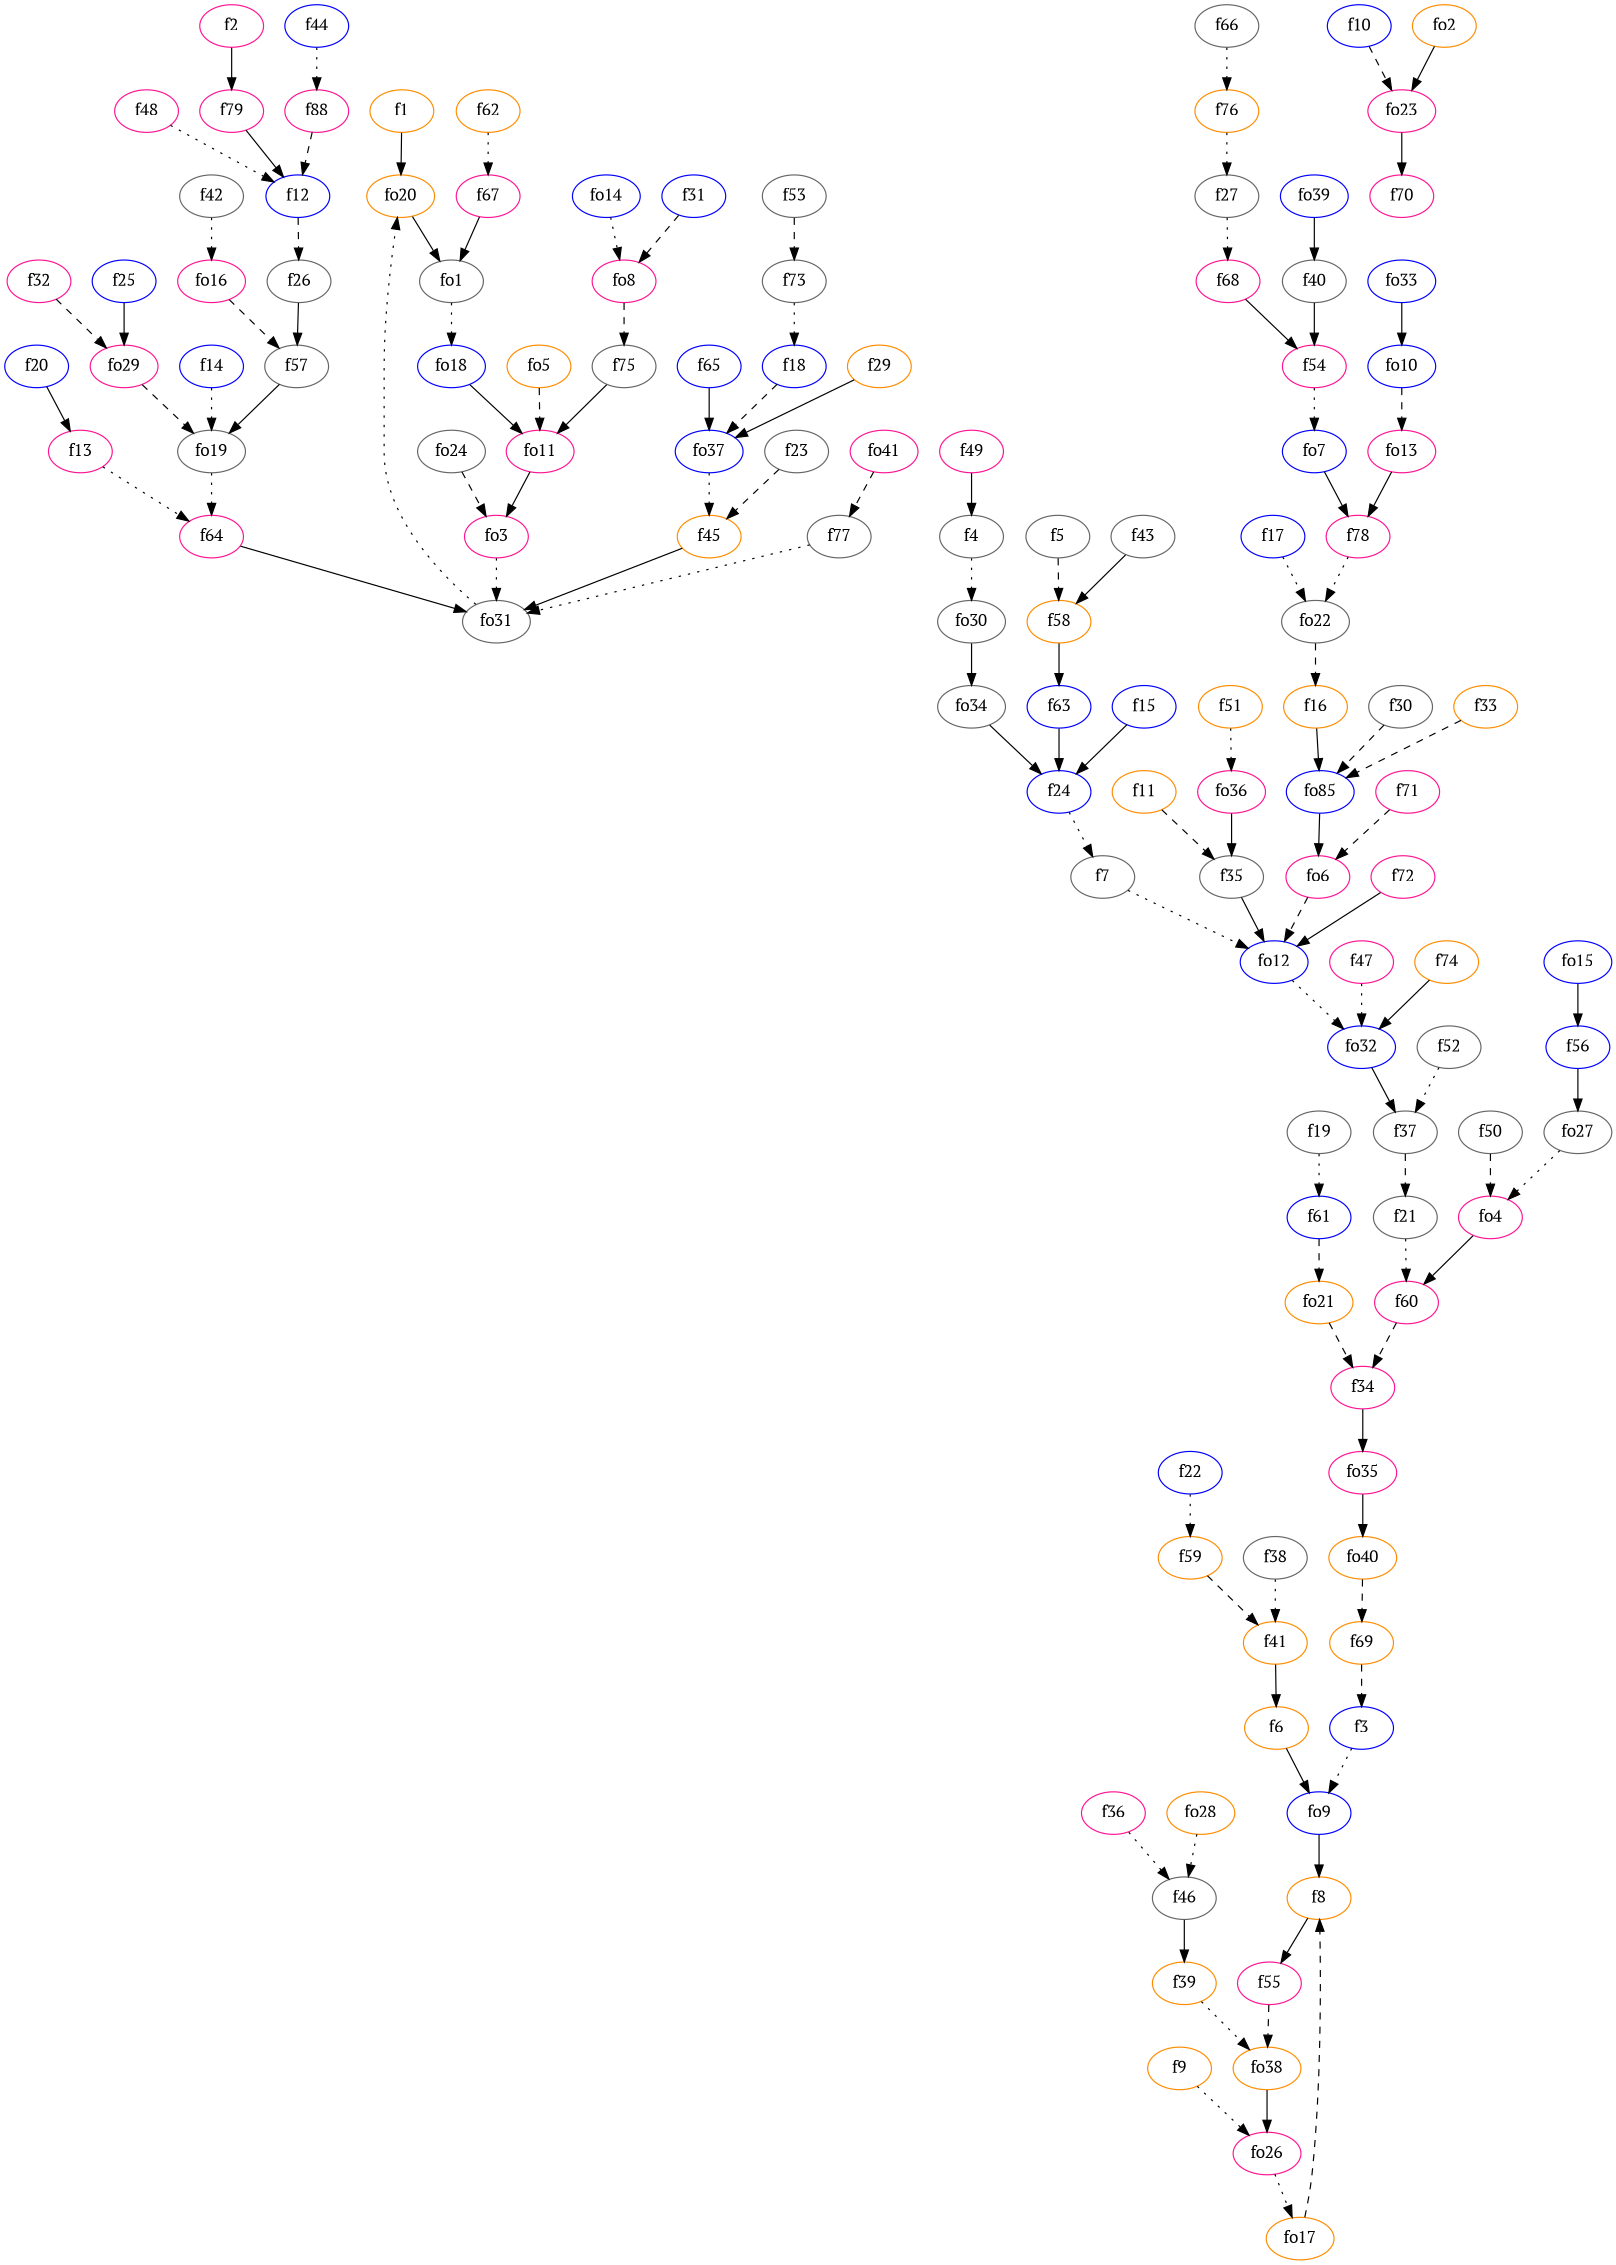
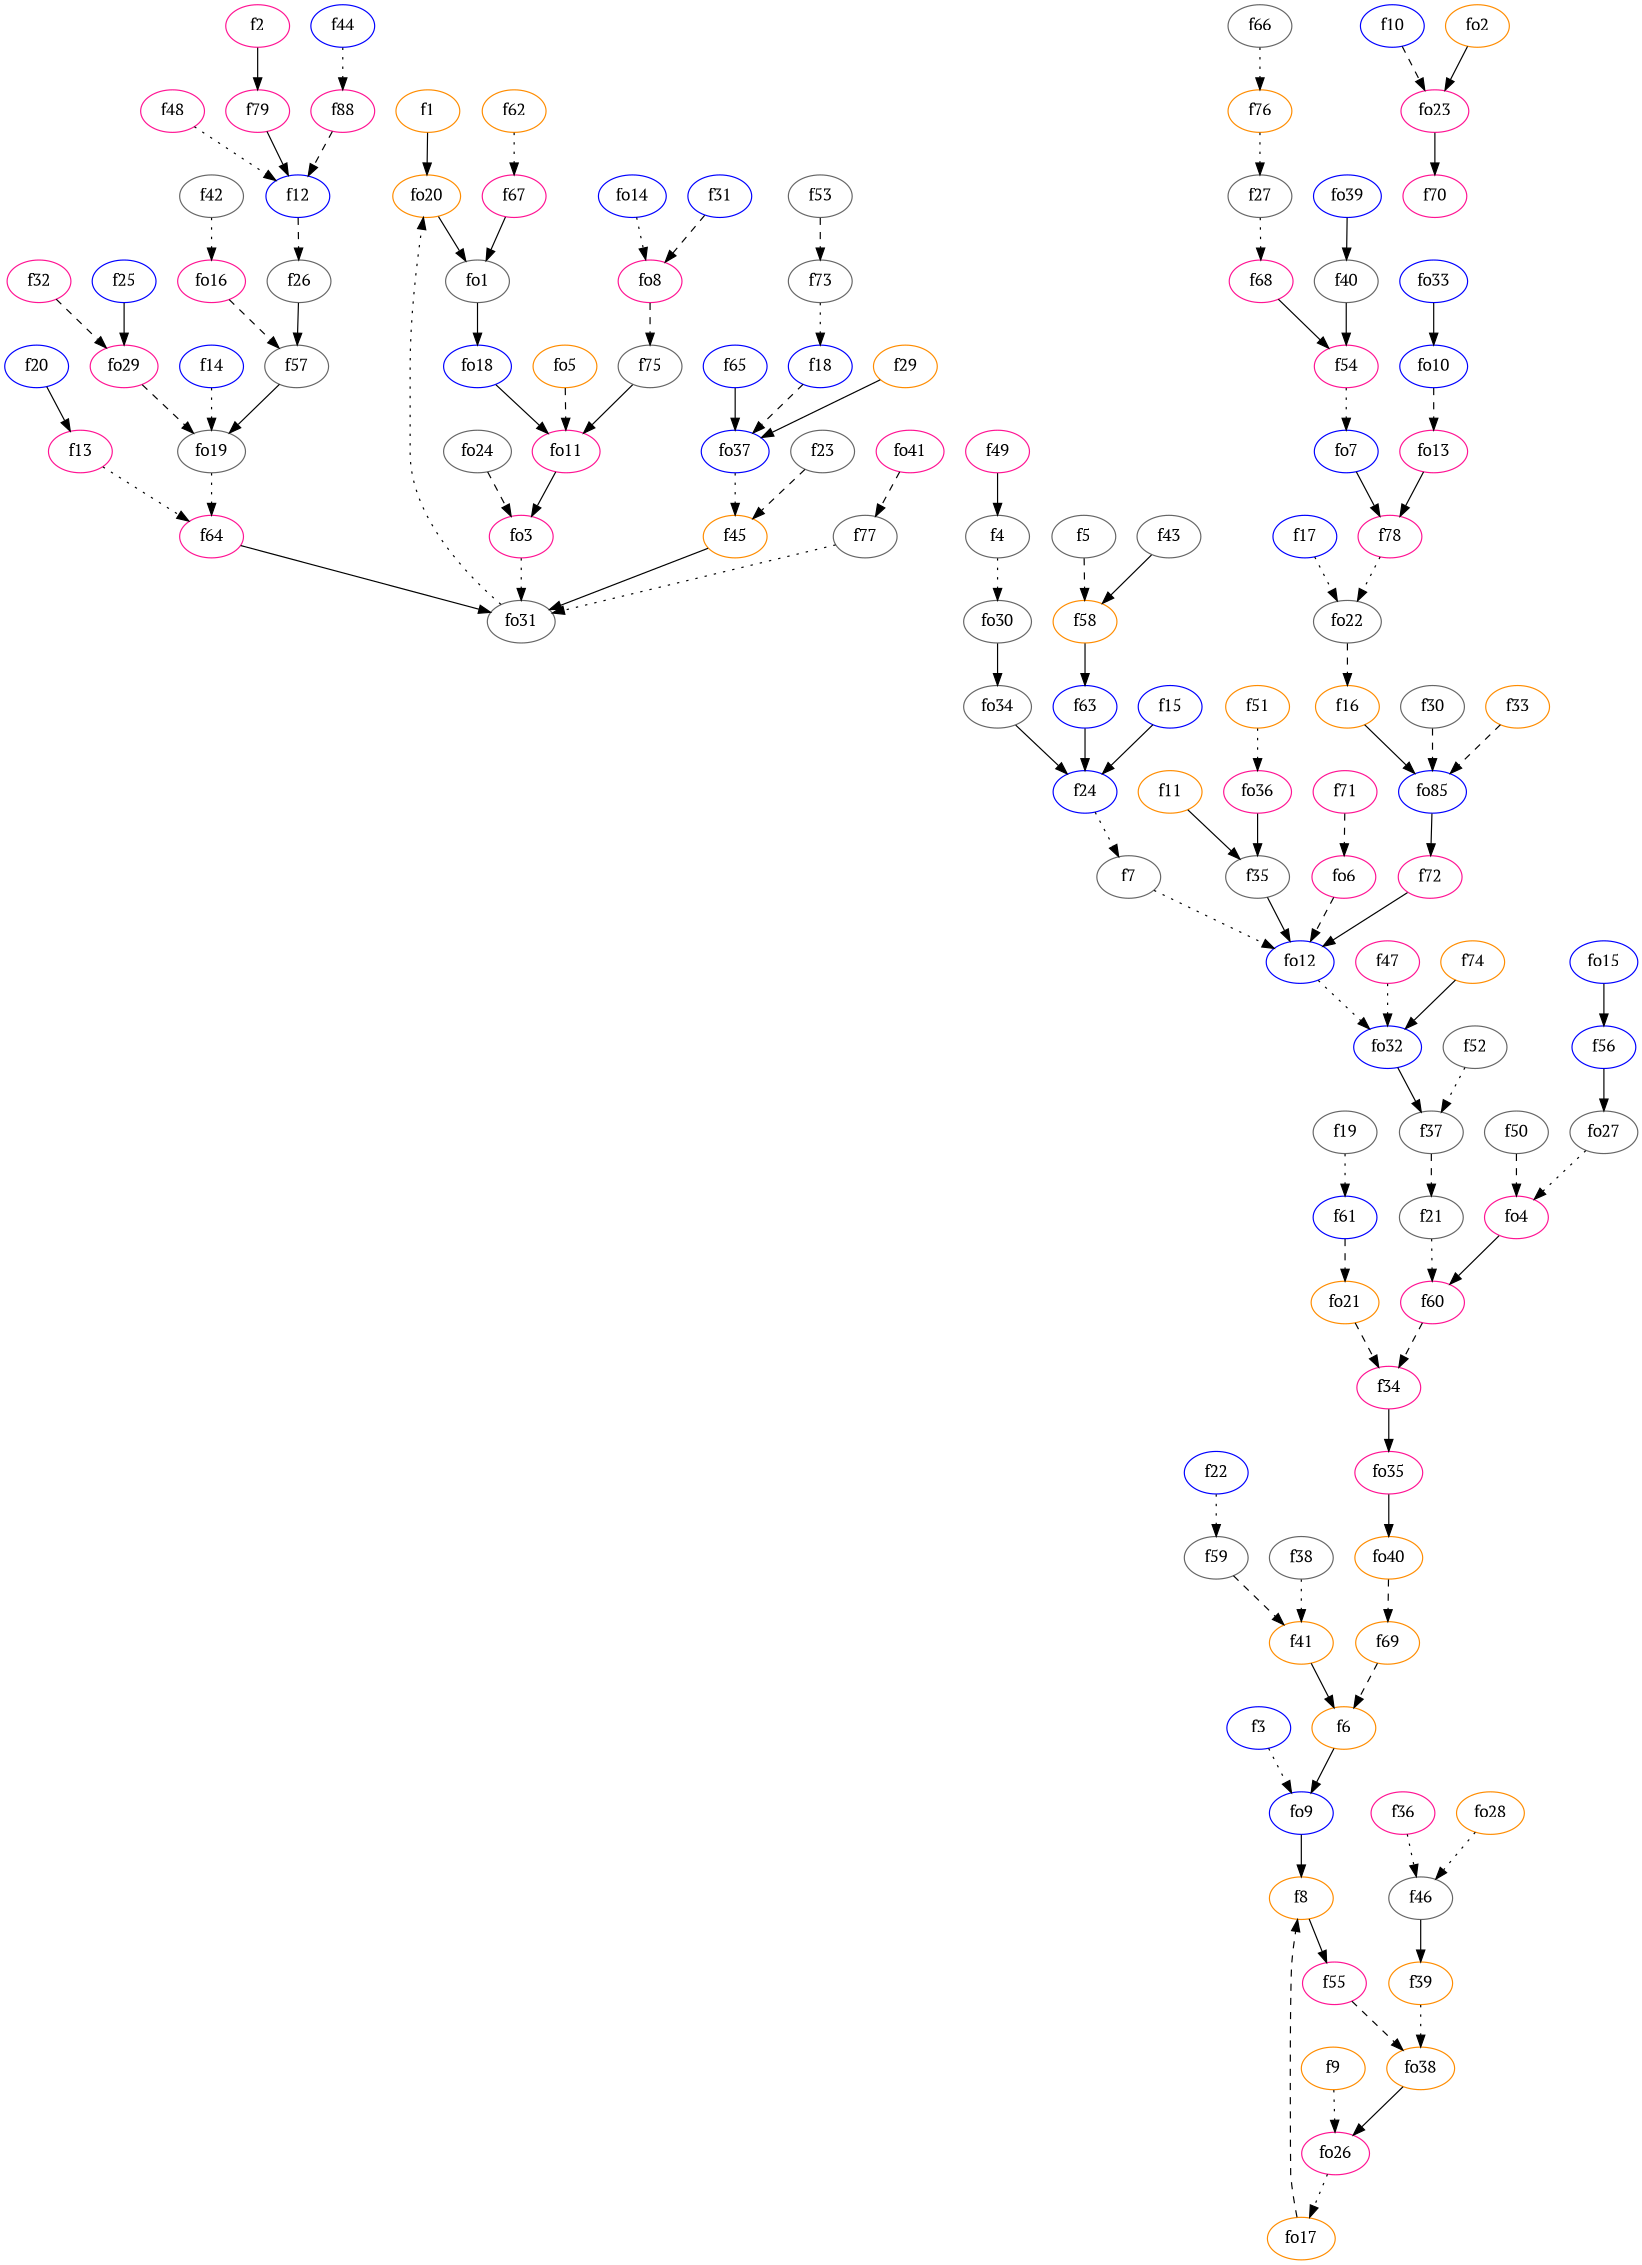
(452, 318) -> (478, 318)
(1319, 829) -> (1432, 829)
(1184, 830) -> (1210, 830)
(1190, 1558) -> (1216, 1558)
(1362, 1680) -> (1368, 1680)
